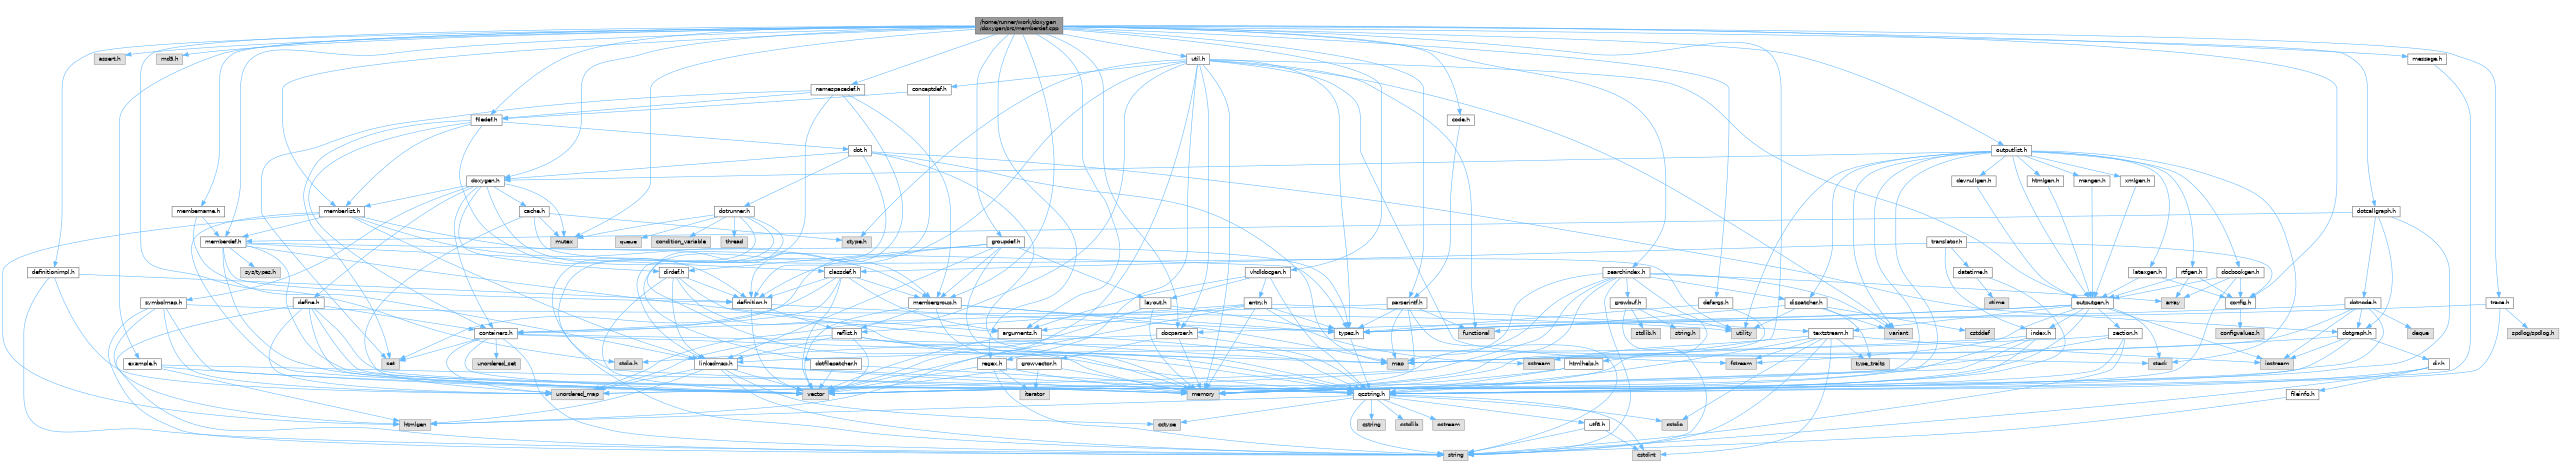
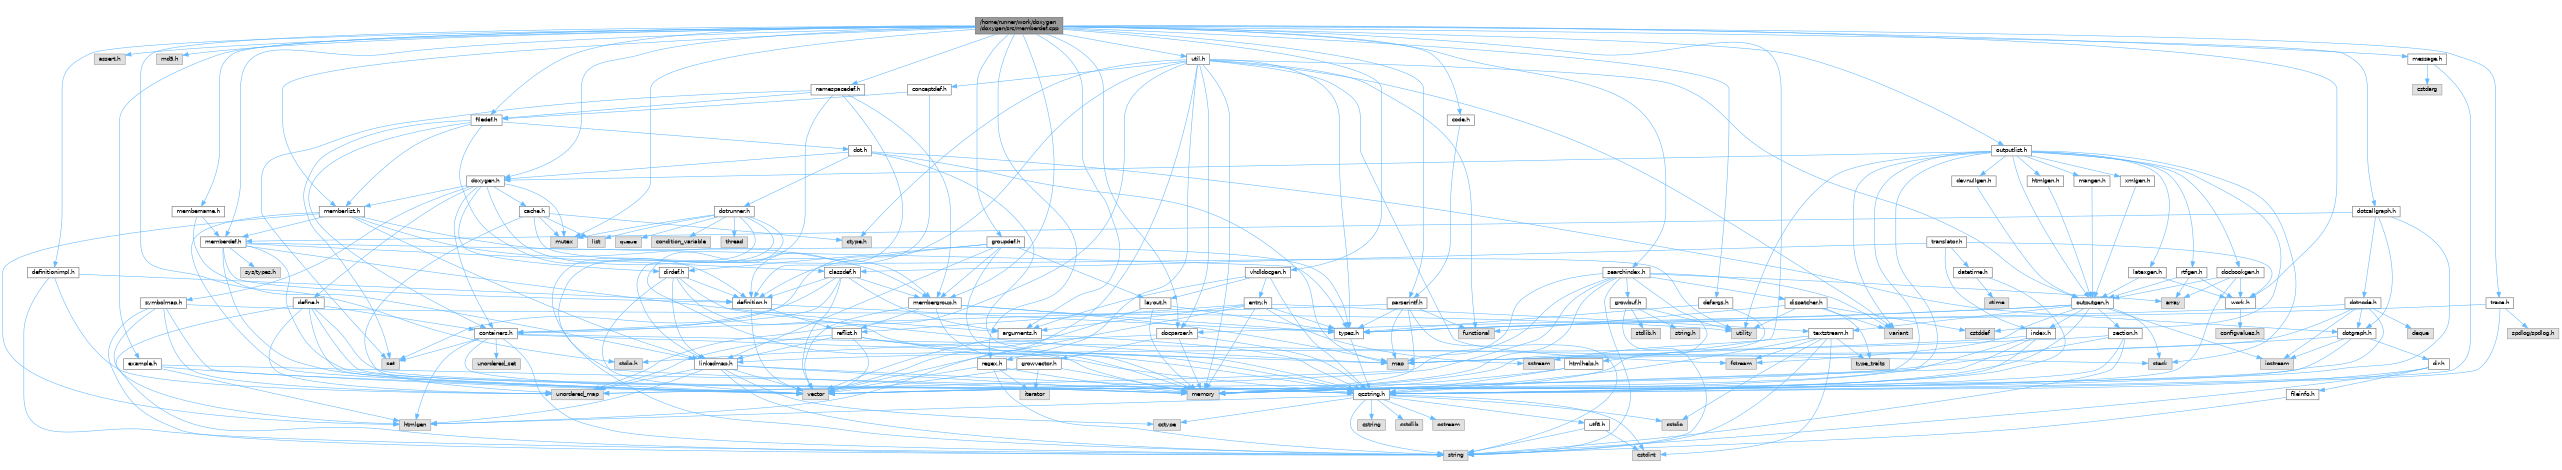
none -> (2427, 90)
(1850, 174) -> (2279, 272)
none -> (596, 242)
(2240, 303) -> (2240, 303)
(2094, 353) -> none
(836, 364) -> none
(447, 365) -> (438, 368)
